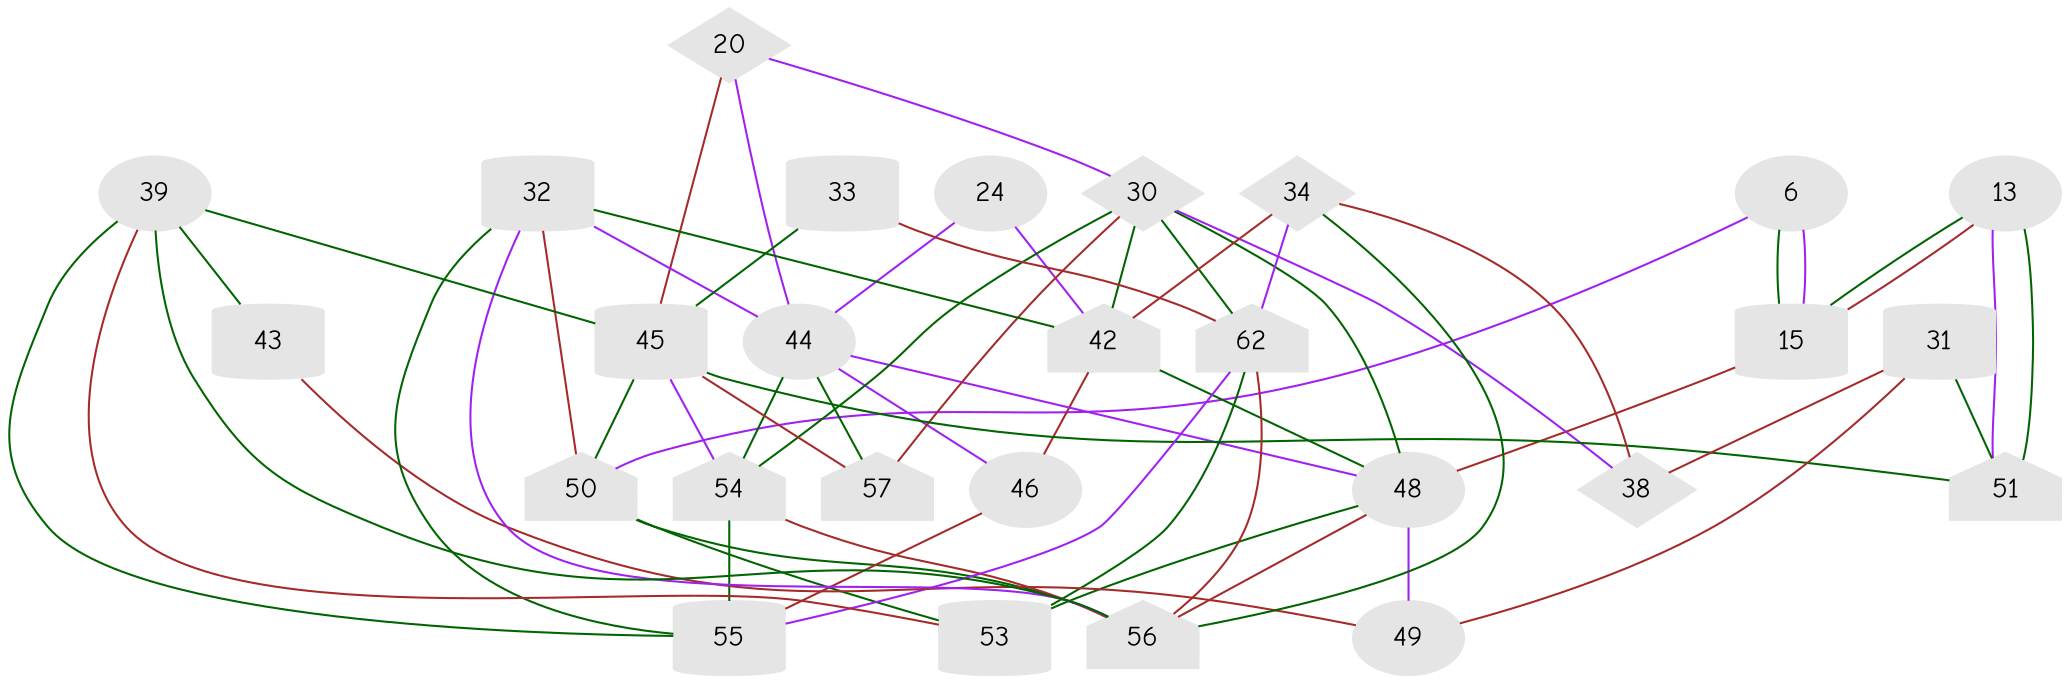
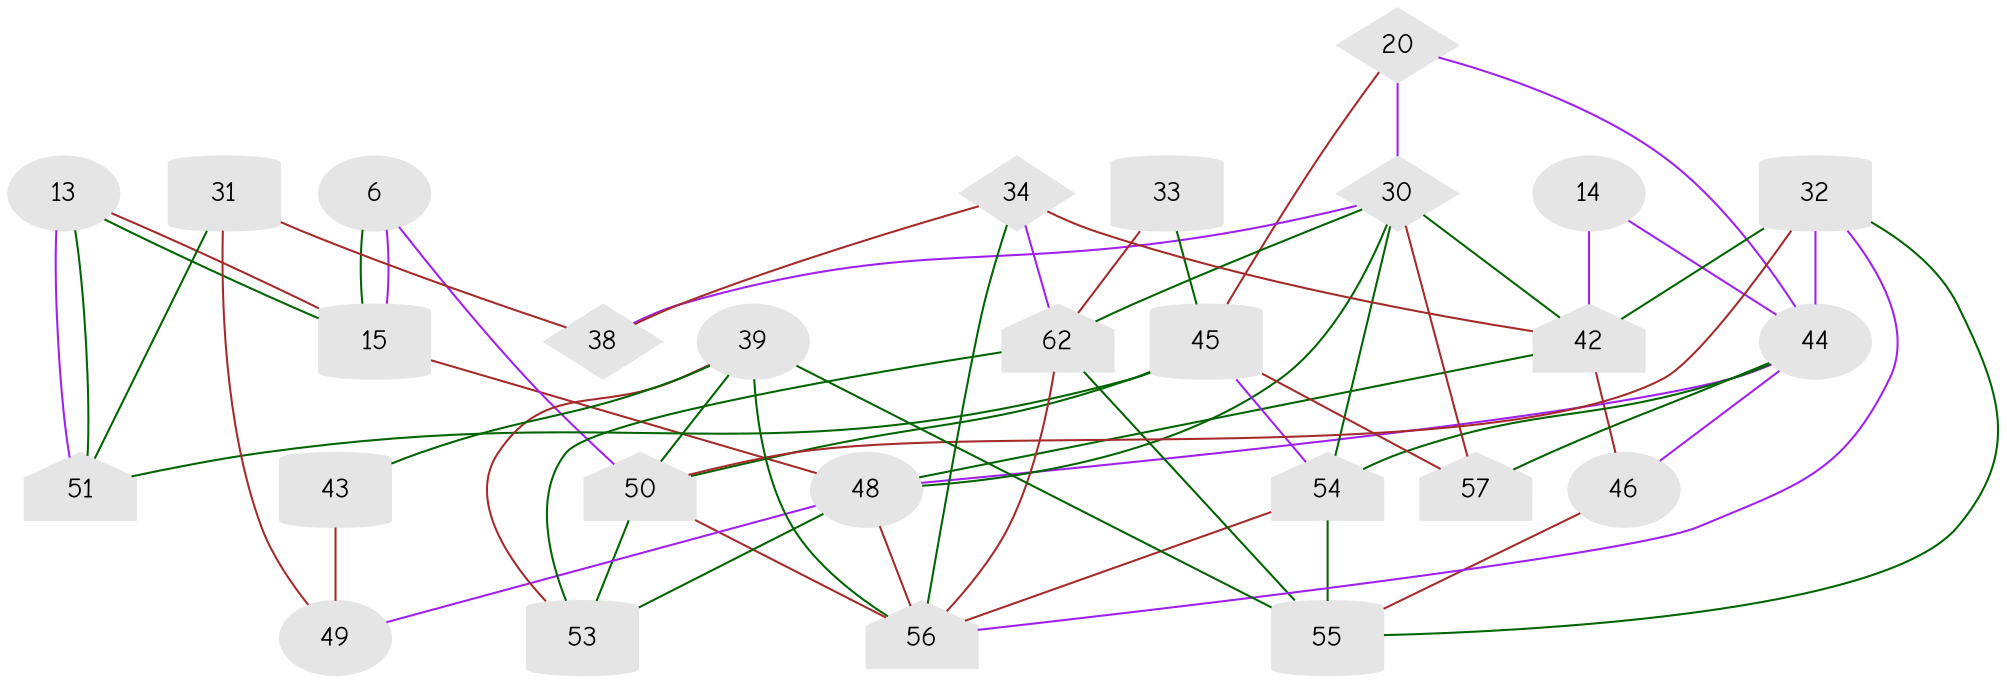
(991, 193) -> (1589, 193)
(400, 267) -> (695, 418)
(1042, 553) -> (1189, 486)
(801, 558) -> (791, 569)
